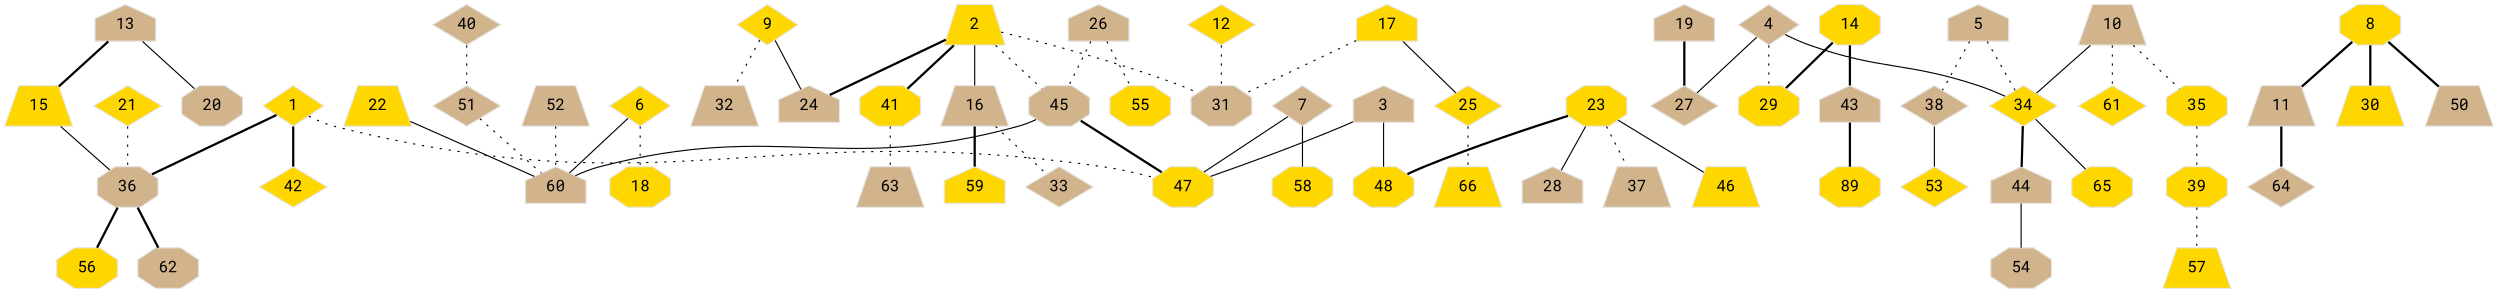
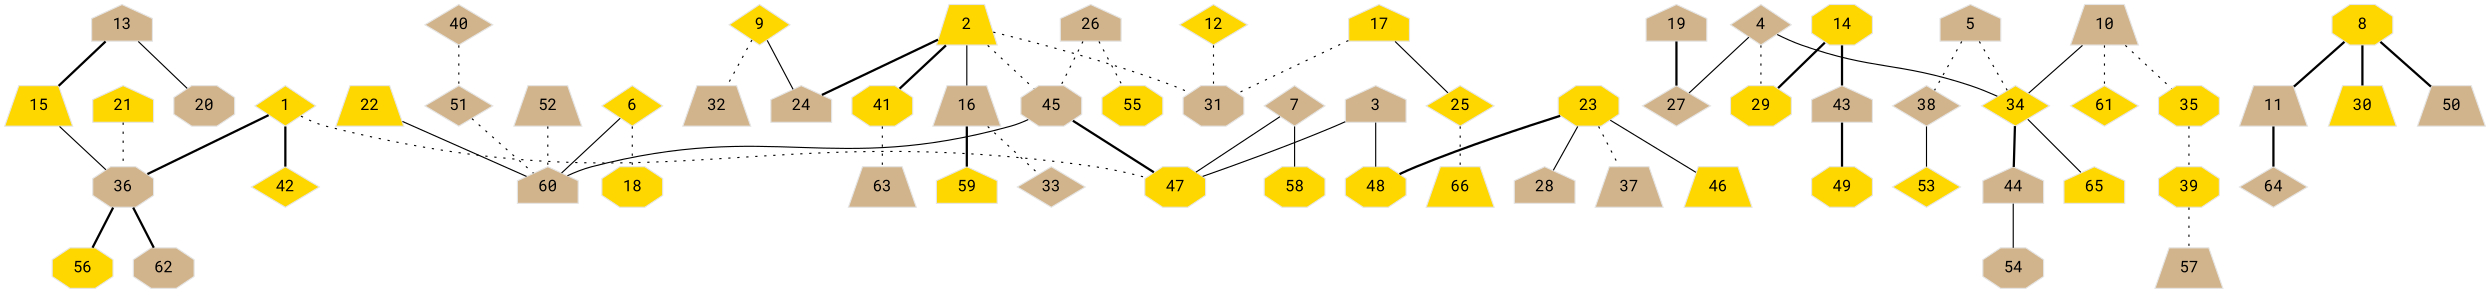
(128, 106) -> (123, 106)
(1850, 187) -> (1842, 187)
(2102, 187) -> (2094, 187)
(2197, 268) -> (2189, 268)
